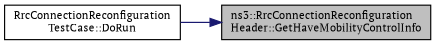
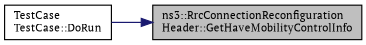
(92, 22) -> (58, 22)
